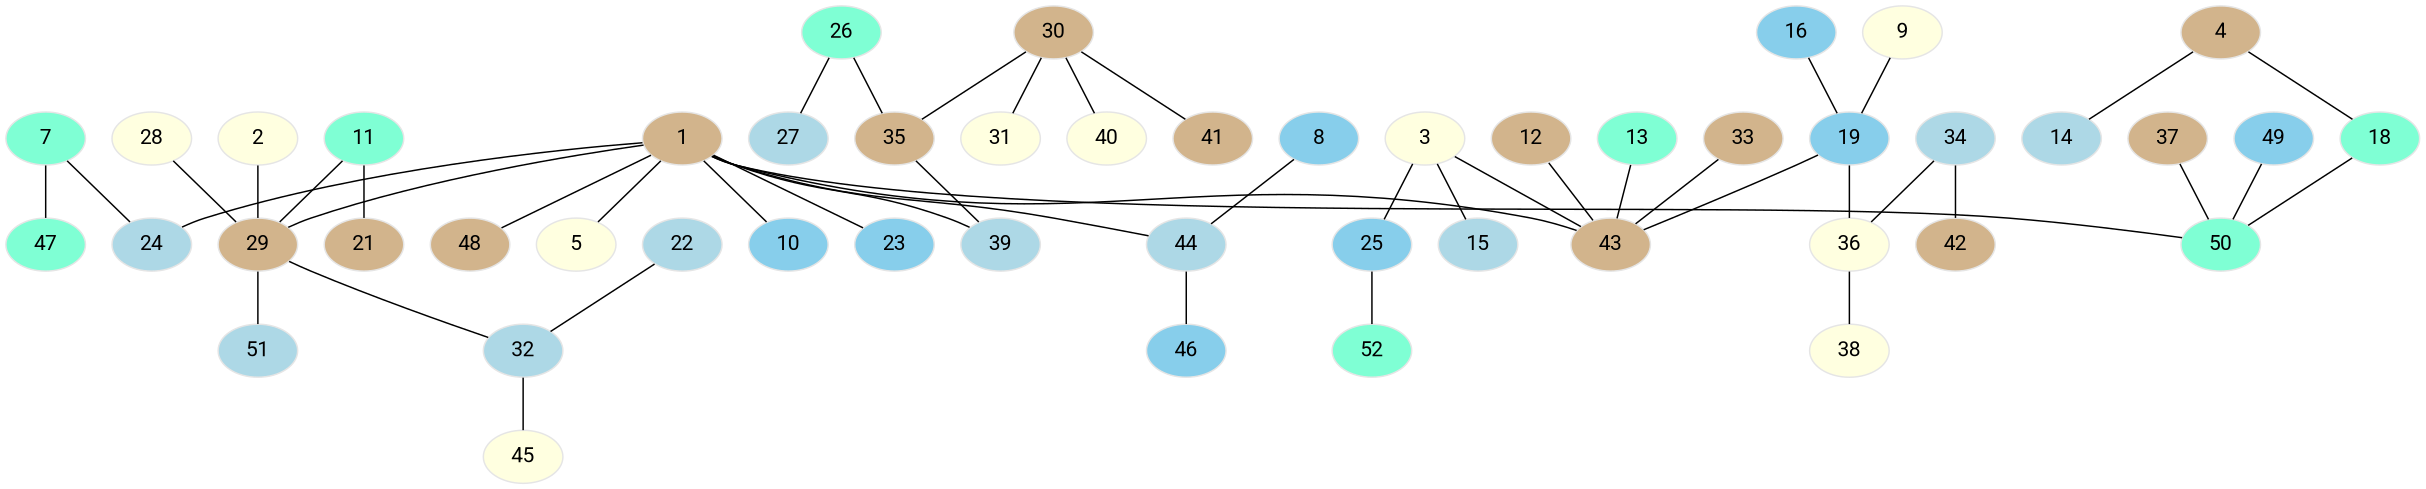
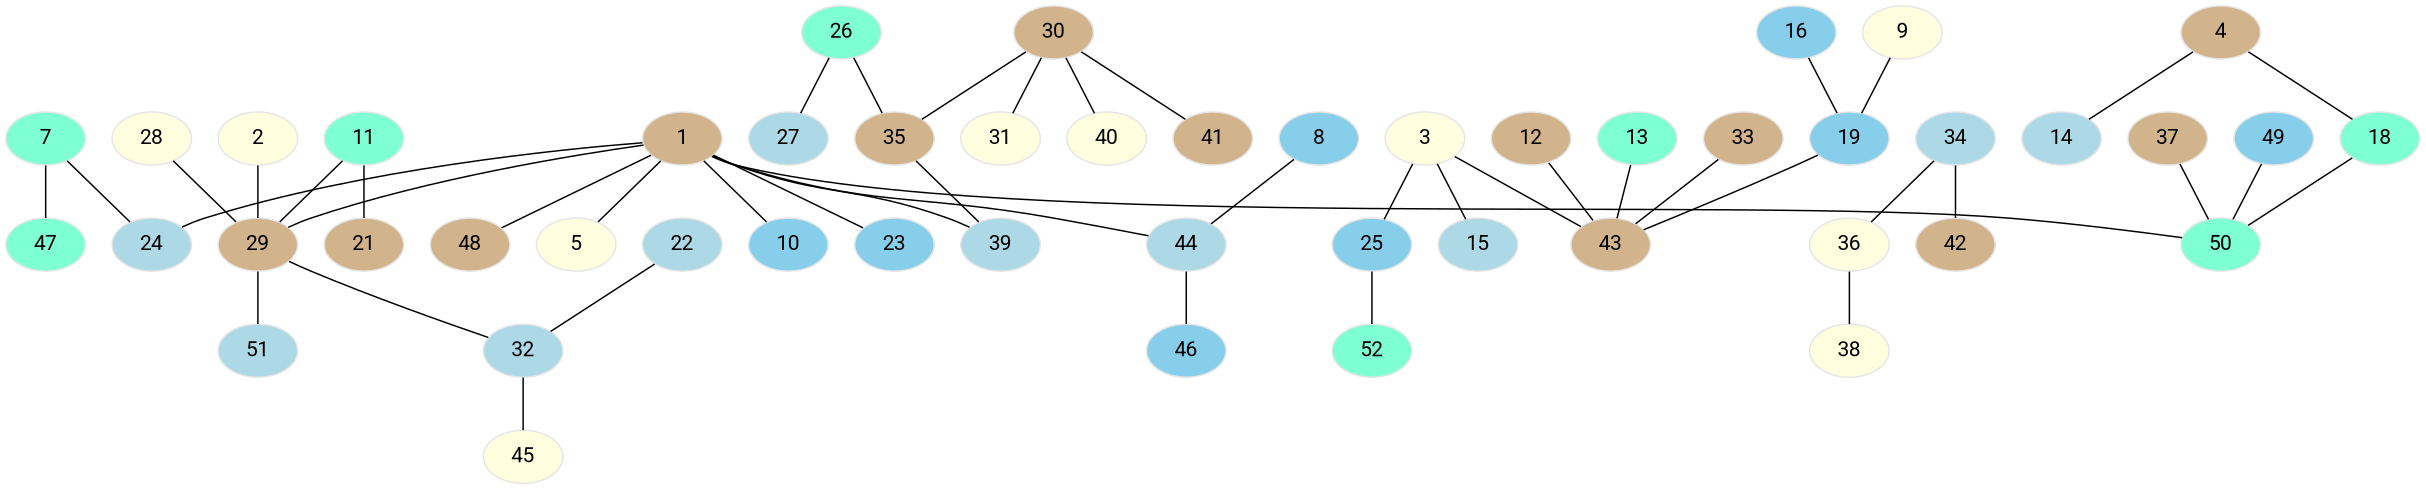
(1849, 192) -> none
(1209, 196) -> none
